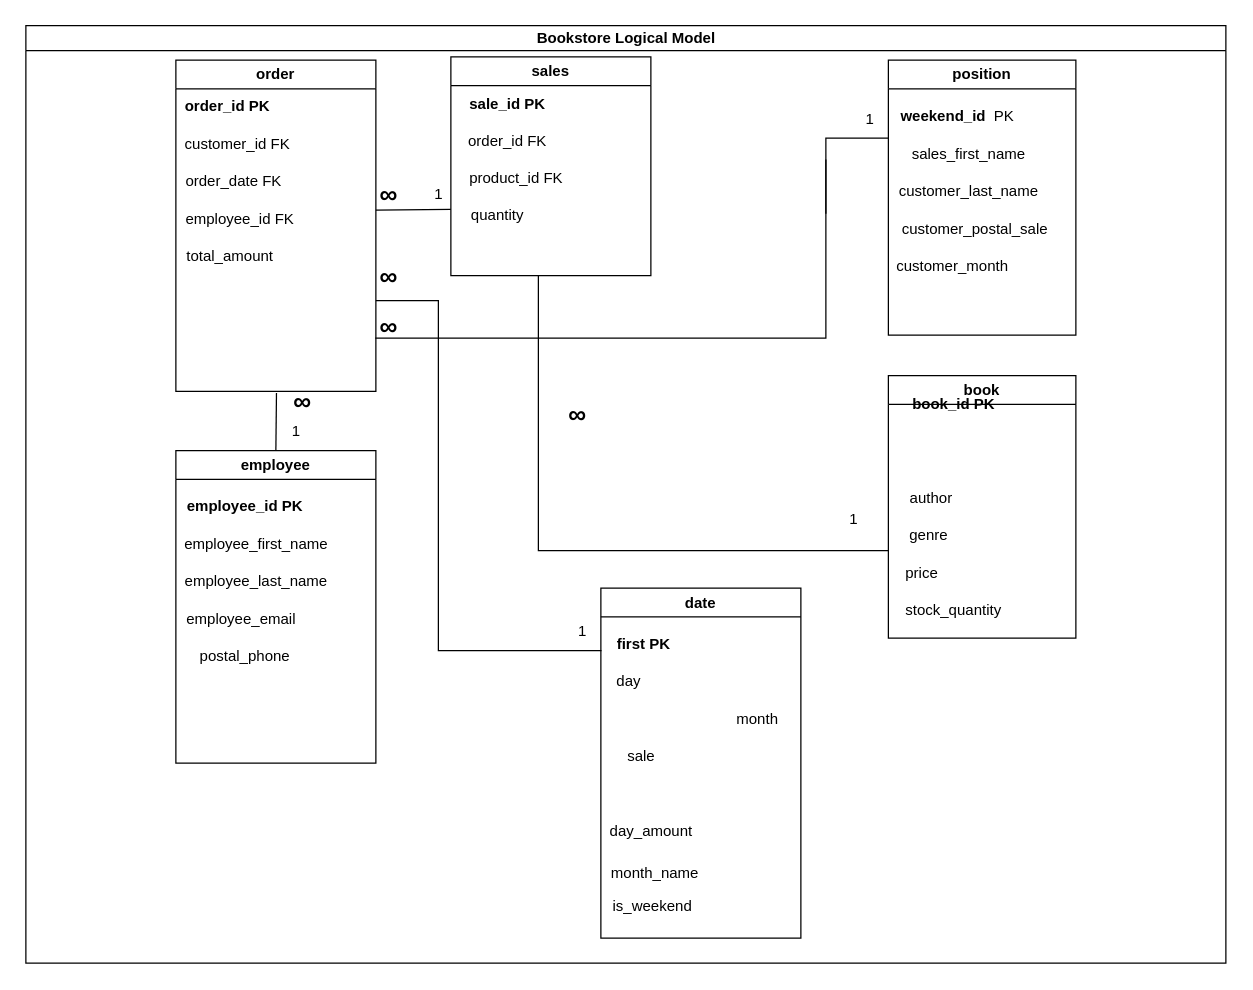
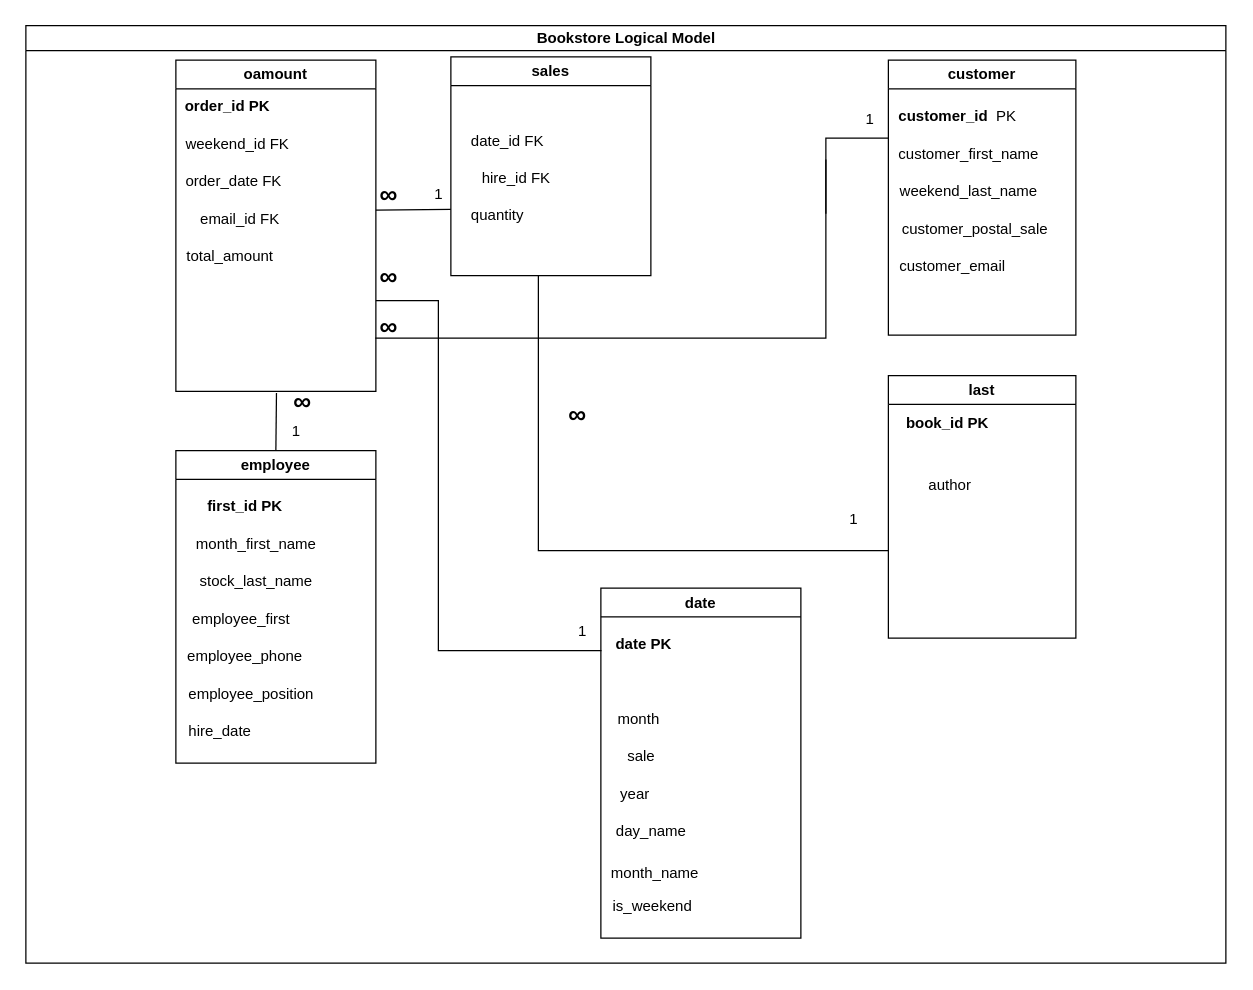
(276, 74) -> (276, 74)
(982, 74) -> (982, 74)
(507, 104) -> none
(958, 117) -> (958, 117)
(508, 142) -> (508, 142)
(238, 144) -> (238, 144)
(969, 154) -> (969, 154)
(516, 178) -> (516, 178)
(969, 192) -> (969, 192)
(240, 219) -> (240, 219)
(953, 267) -> (953, 267)
(982, 391) -> (982, 391)
(953, 404) -> (947, 423)
(931, 498) -> (949, 485)
(245, 507) -> (245, 507)
(928, 535) -> none
(256, 544) -> (256, 544)
(934, 573) -> none
(256, 582) -> (256, 582)
(966, 610) -> none
(241, 619) -> (241, 619)
(644, 644) -> (644, 644)
(245, 657) -> (245, 657)
(628, 682) -> none
none -> (251, 694)
(757, 719) -> (638, 719)
none -> (219, 732)
none -> (634, 794)
(651, 832) -> (651, 832)
